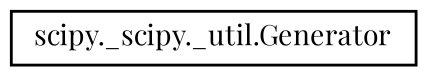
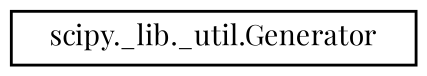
(214, 38) -> (214, 38)
